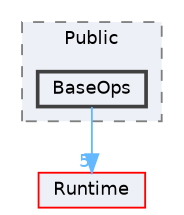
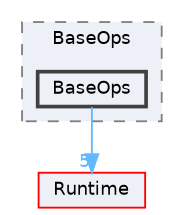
(92, 40) -> (92, 40)
